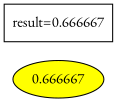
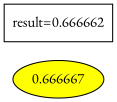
(58, 23) -> (58, 23)
